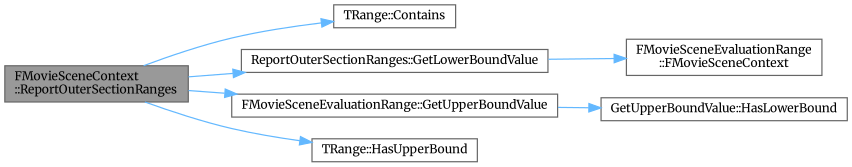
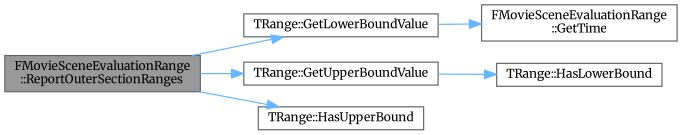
(395, 16) -> none
(724, 57) -> (579, 23)
(395, 61) -> (341, 25)
(97, 84) -> (103, 74)
(395, 106) -> (341, 74)
(724, 109) -> (579, 75)
